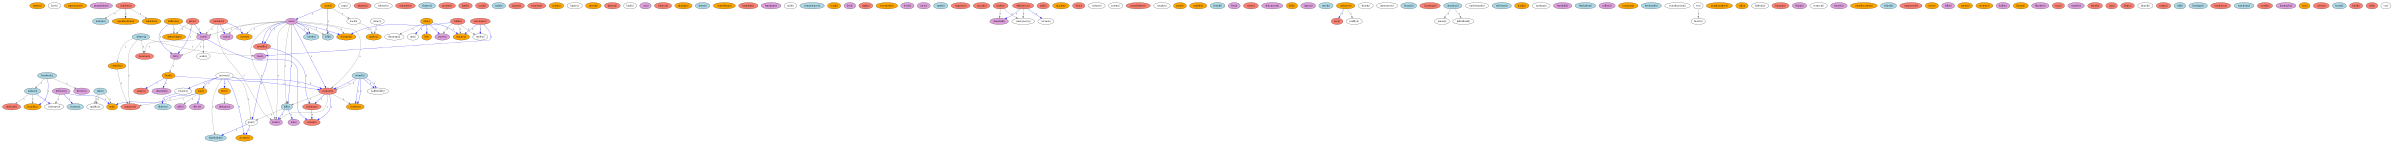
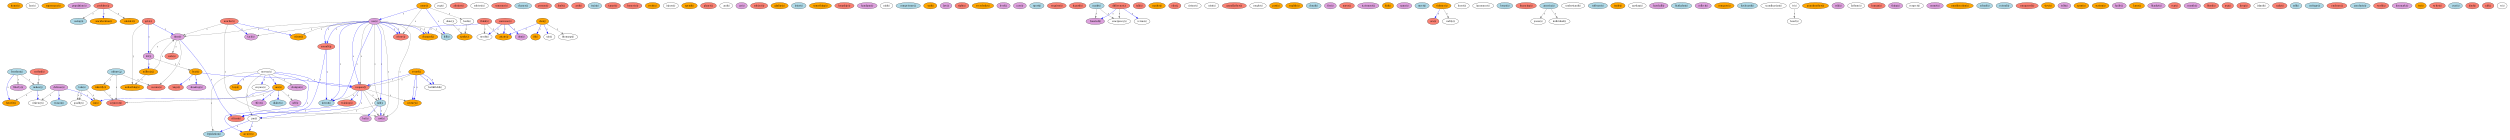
(1001, 6) -> (1097, 6)
(1742, 6) -> (1838, 6)
none -> (2004, 6)
none -> (401, 37)
(442, 37) -> none
(159, 39) -> (149, 63)
(199, 51) -> none
(203, 56) -> (172, 56)
(302, 66) -> (326, 74)
(360, 76) -> (417, 72)
(168, 96) -> (278, 94)
(23, 98) -> (39, 79)
(224, 98) -> (281, 79)
none -> (347, 98)
